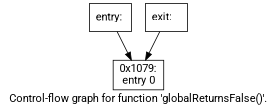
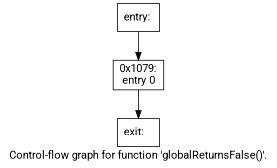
(154, 42) -> (138, 100)
